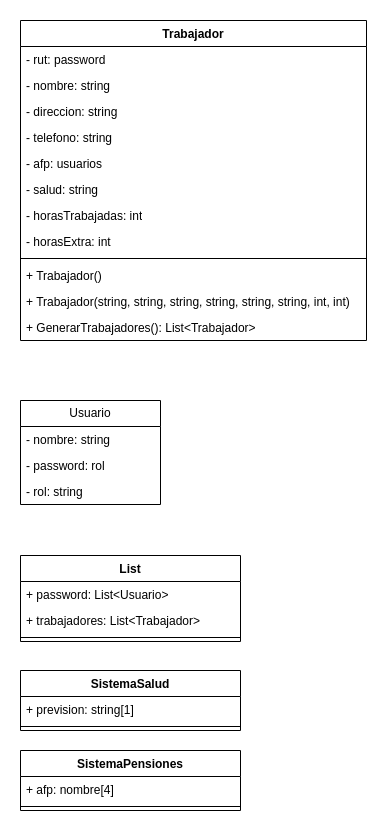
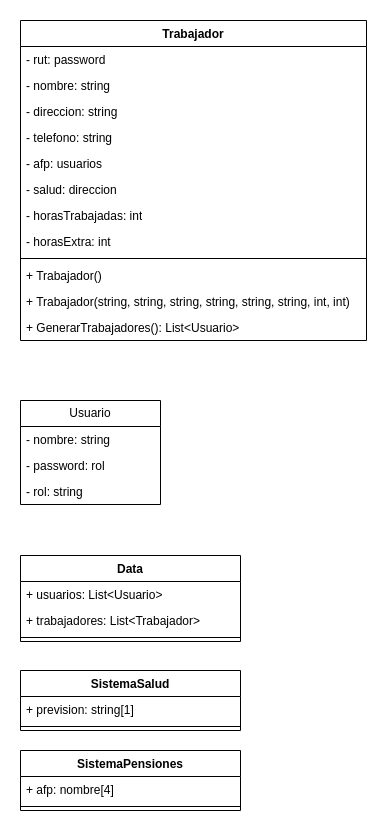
(69, 191) -> (78, 191)
(160, 329) -> (148, 329)
(131, 570) -> (131, 570)
(103, 596) -> (101, 596)
